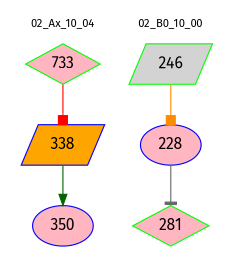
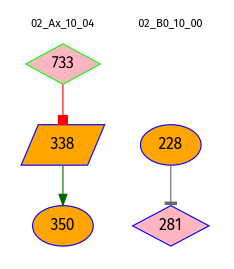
(171, 64) -> none
(171, 145) -> (171, 145)
(63, 226) -> (63, 226)
(171, 226) -> (171, 226)
